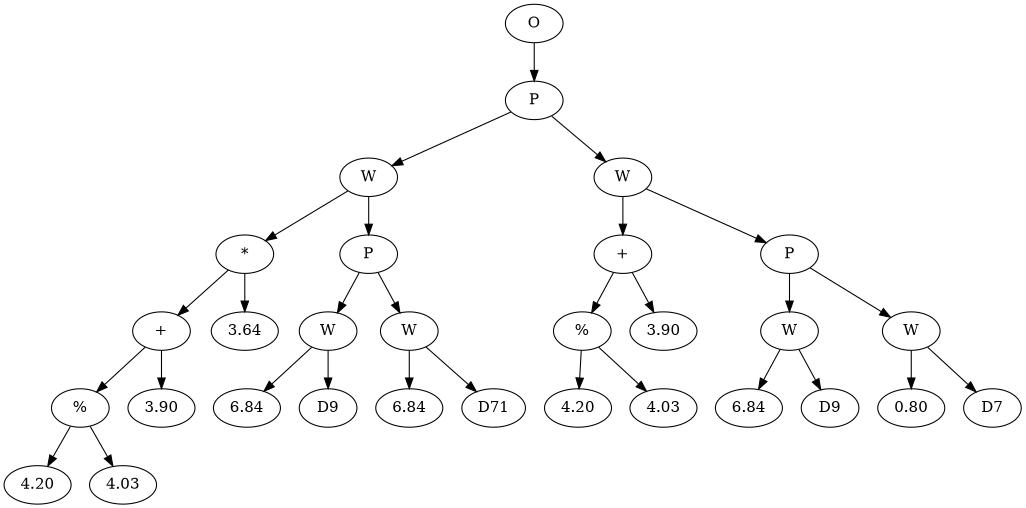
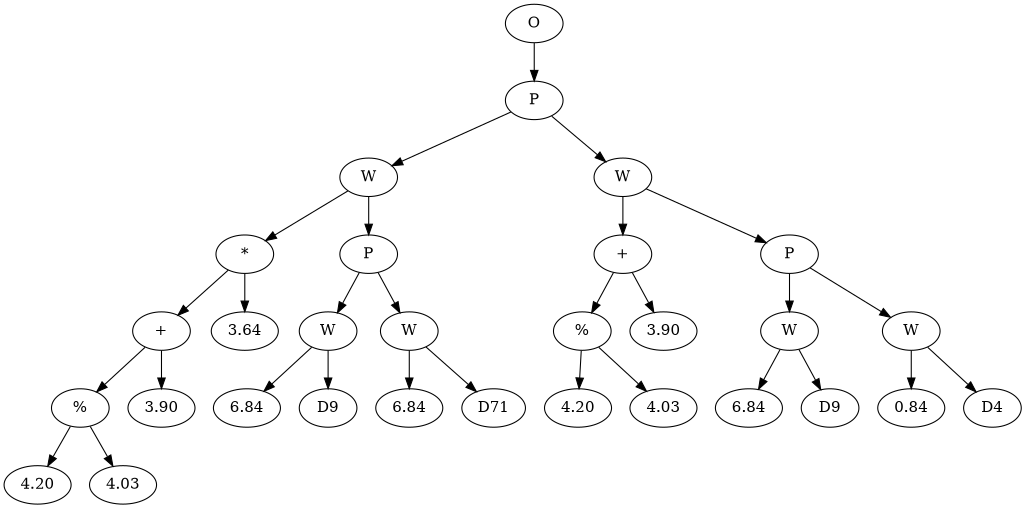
(911, 408) -> (911, 408)
(992, 408) -> (992, 408)
